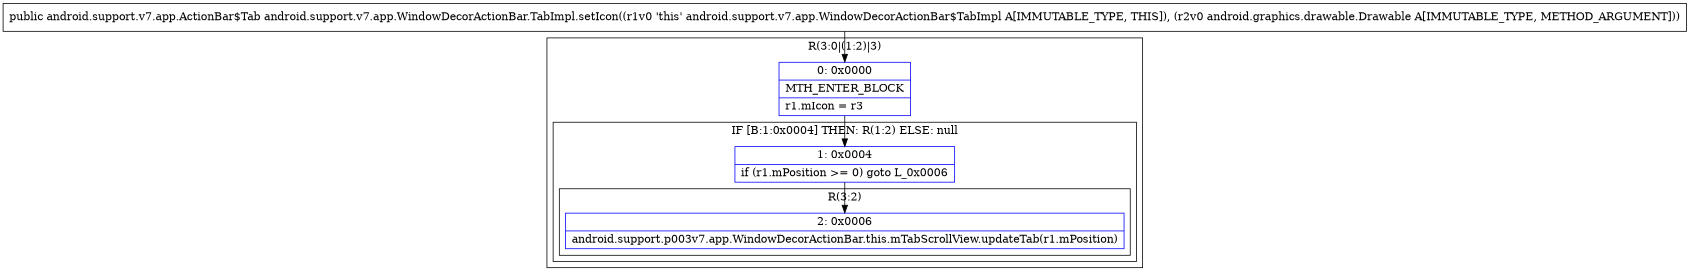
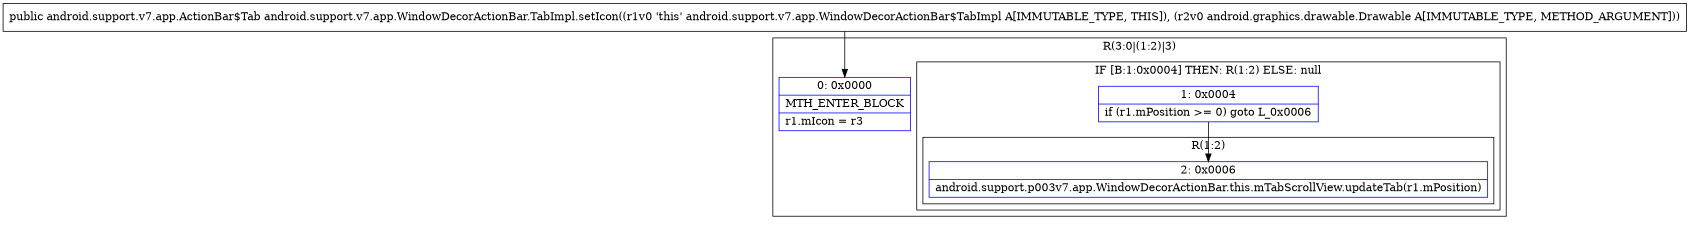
(845, 127) -> none
(845, 198) -> (1208, 146)
